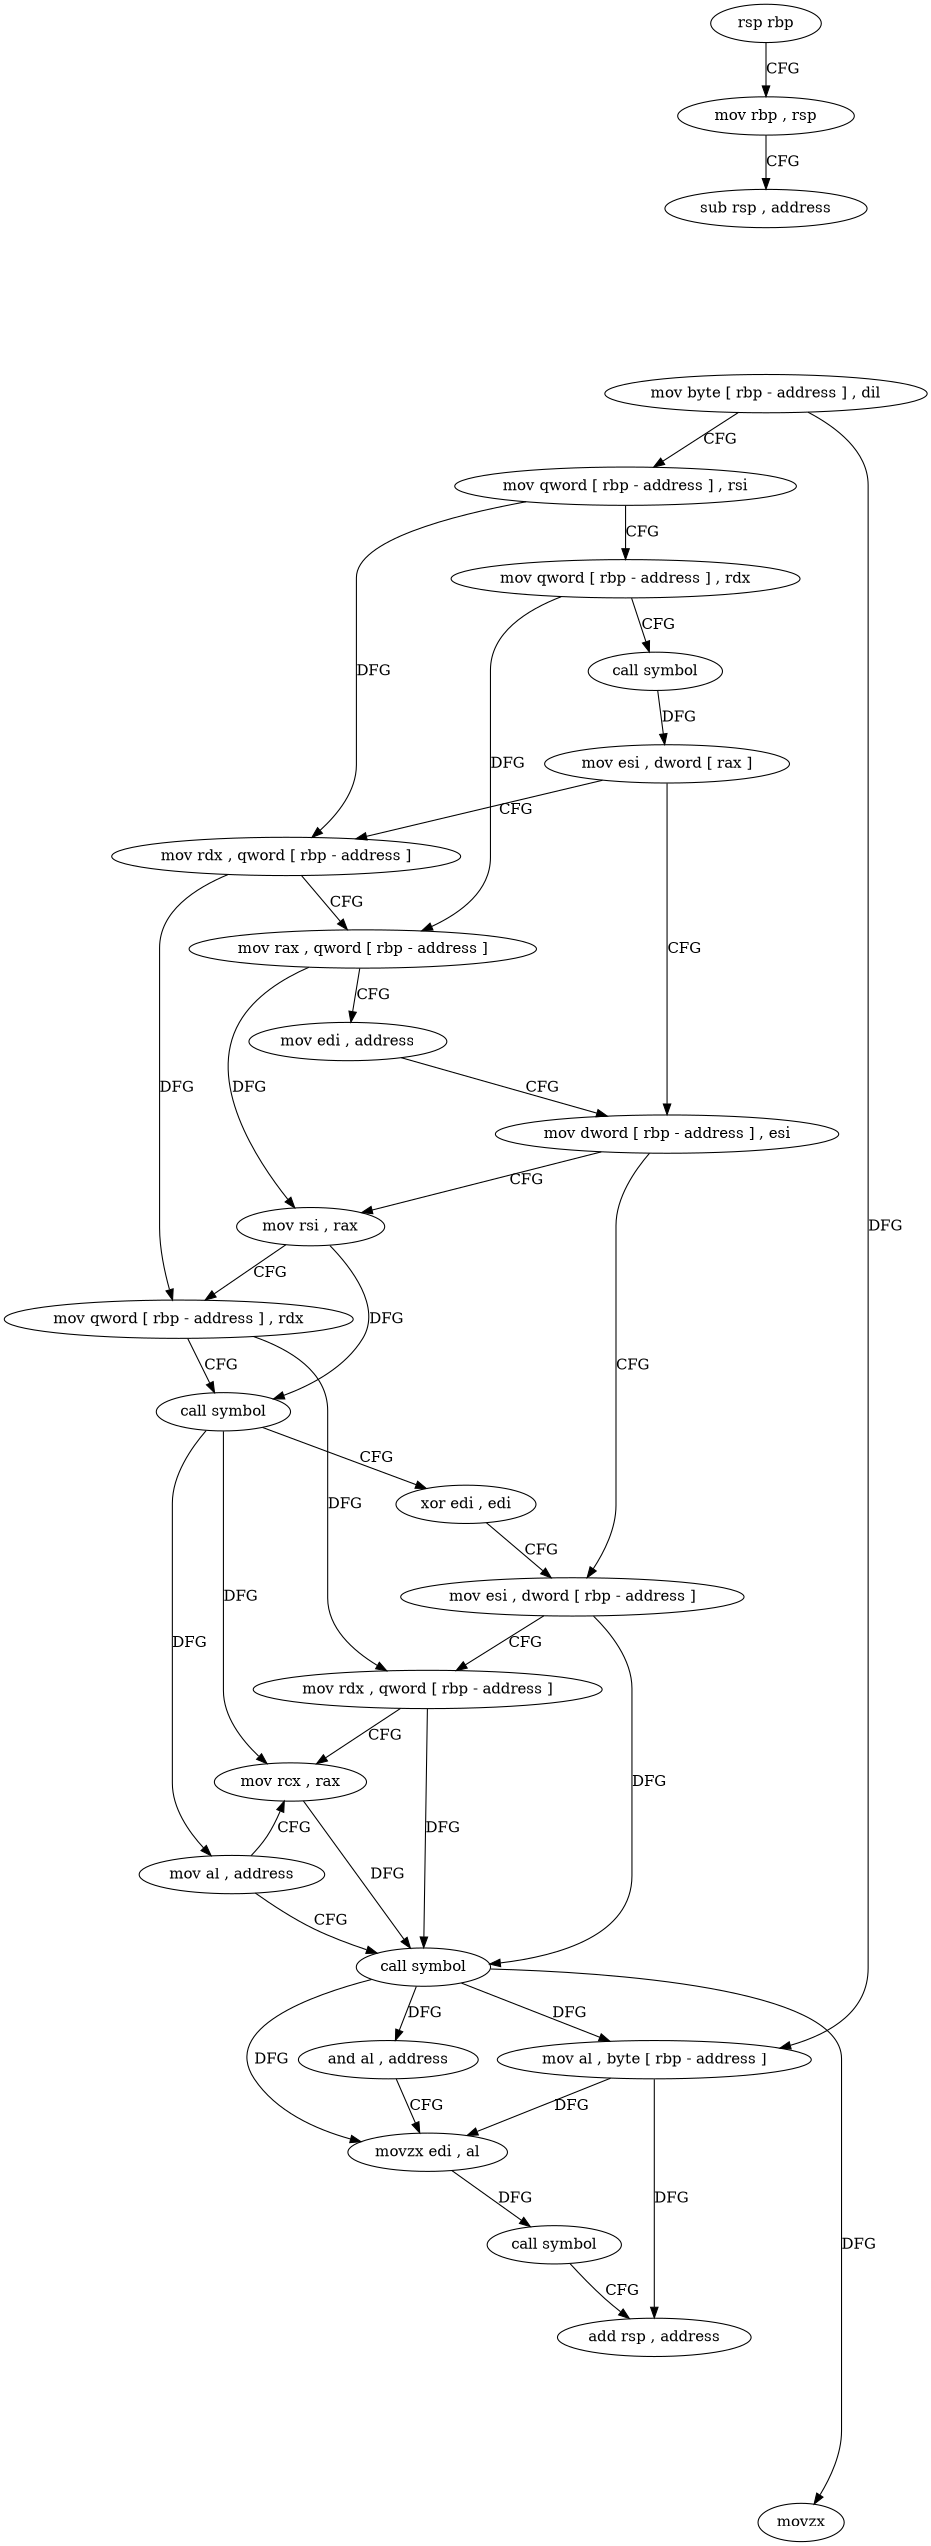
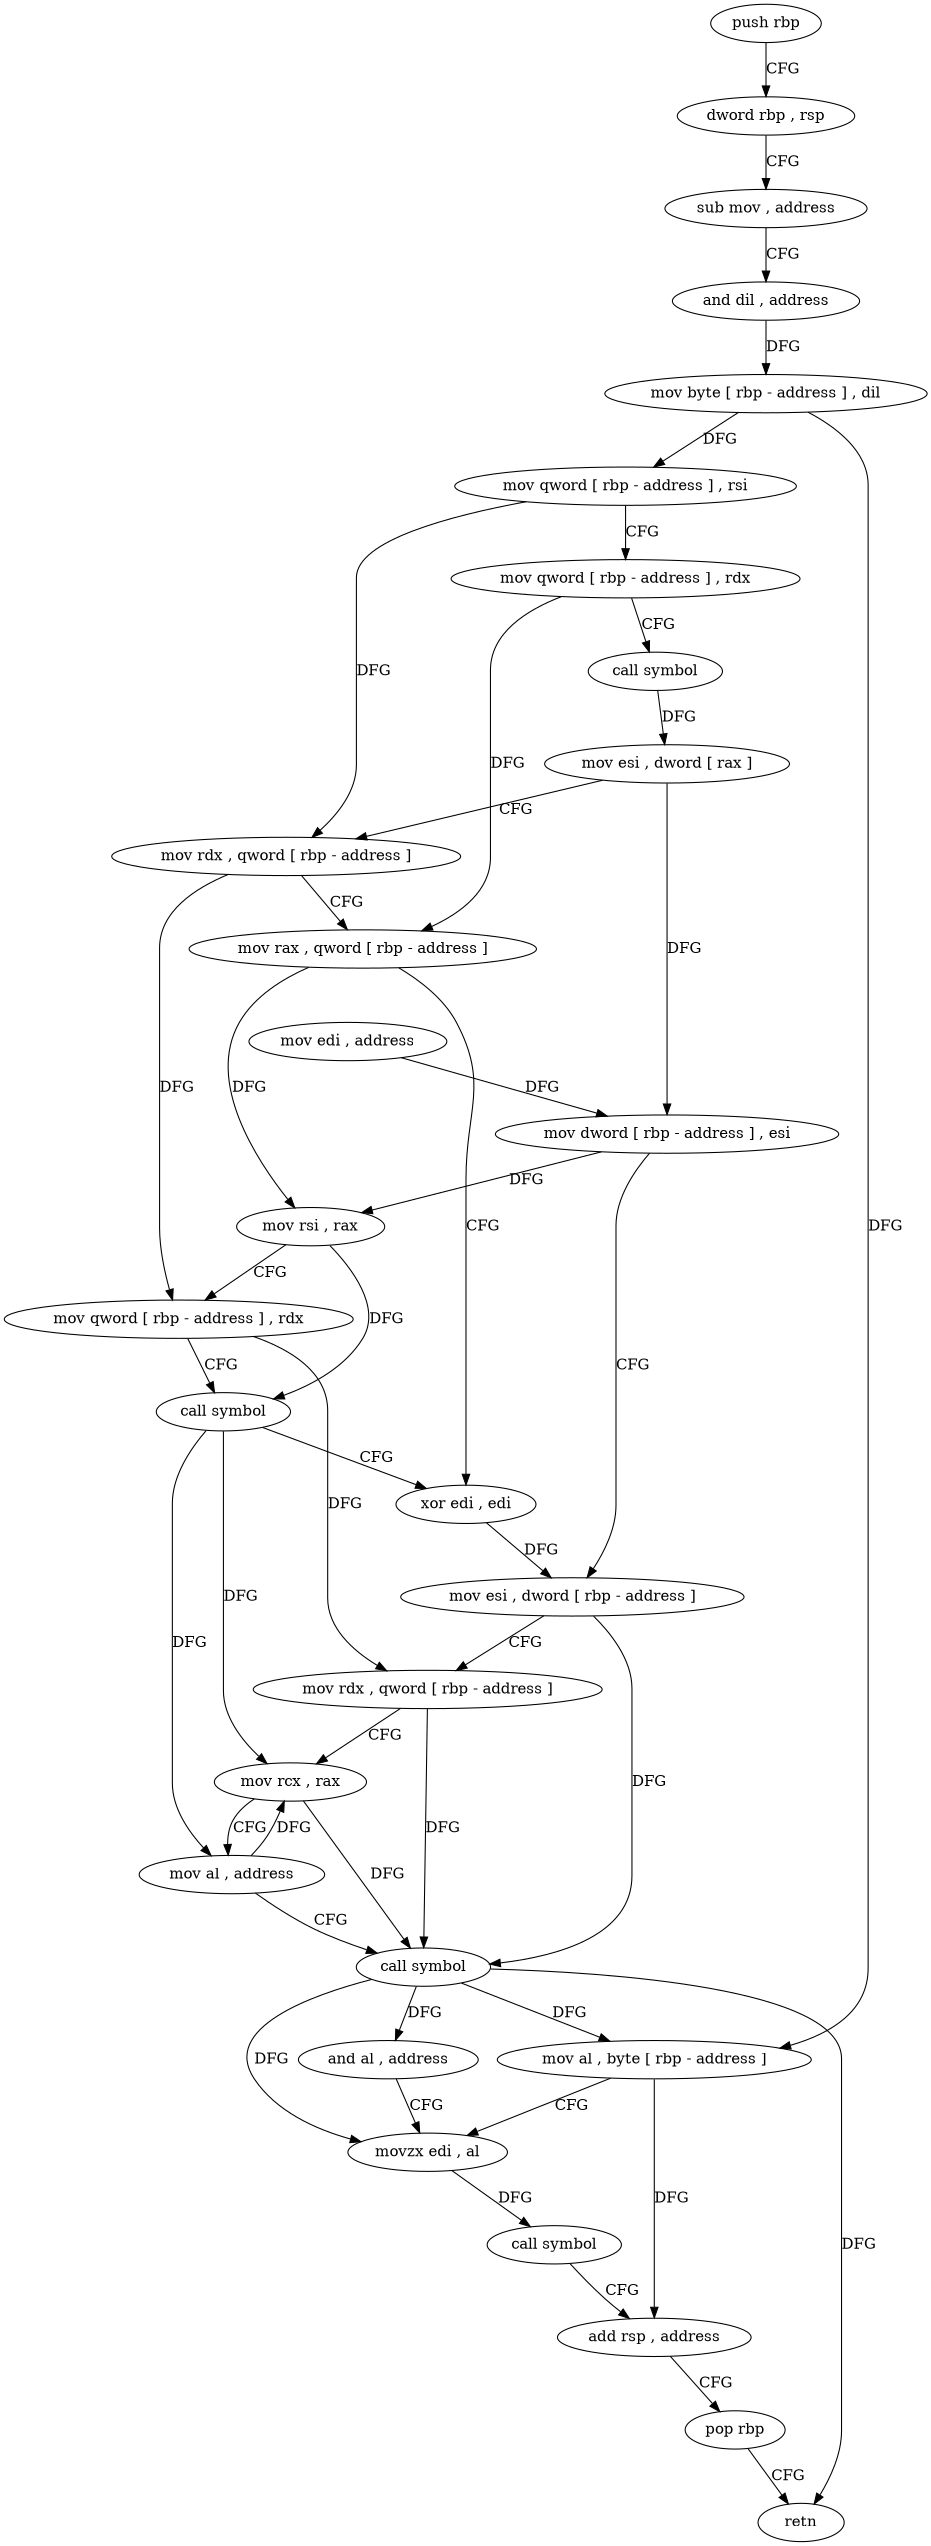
(766, 23) -> (766, 23)
(766, 116) -> (766, 116)
(766, 209) -> (766, 209)
none -> (766, 301)
(720, 440) -> (720, 440)
(685, 949) -> (685, 949)
(356, 990) -> (466, 1206)
(543, 1088) -> (543, 1088)
(527, 1180) -> (527, 1180)
(542, 1551) -> (542, 1551)
none -> (234, 1818)
(294, 1828) -> (294, 1828)
(572, 2106) -> (572, 2106)
none -> (735, 2430)
(801, 2522) -> (801, 2522)
